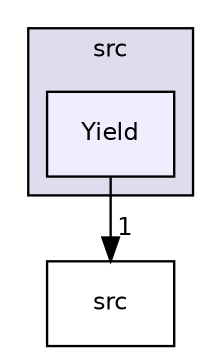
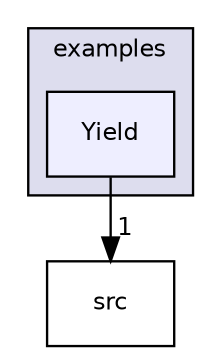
(111, 51) -> (111, 51)
